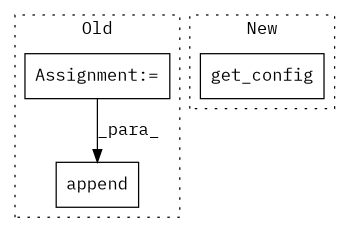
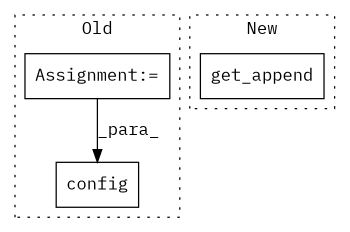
(262, 76) -> (262, 76)
(97, 185) -> (97, 185)
